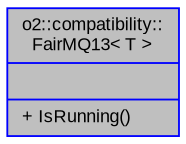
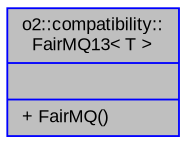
(77, 117) -> (66, 117)
